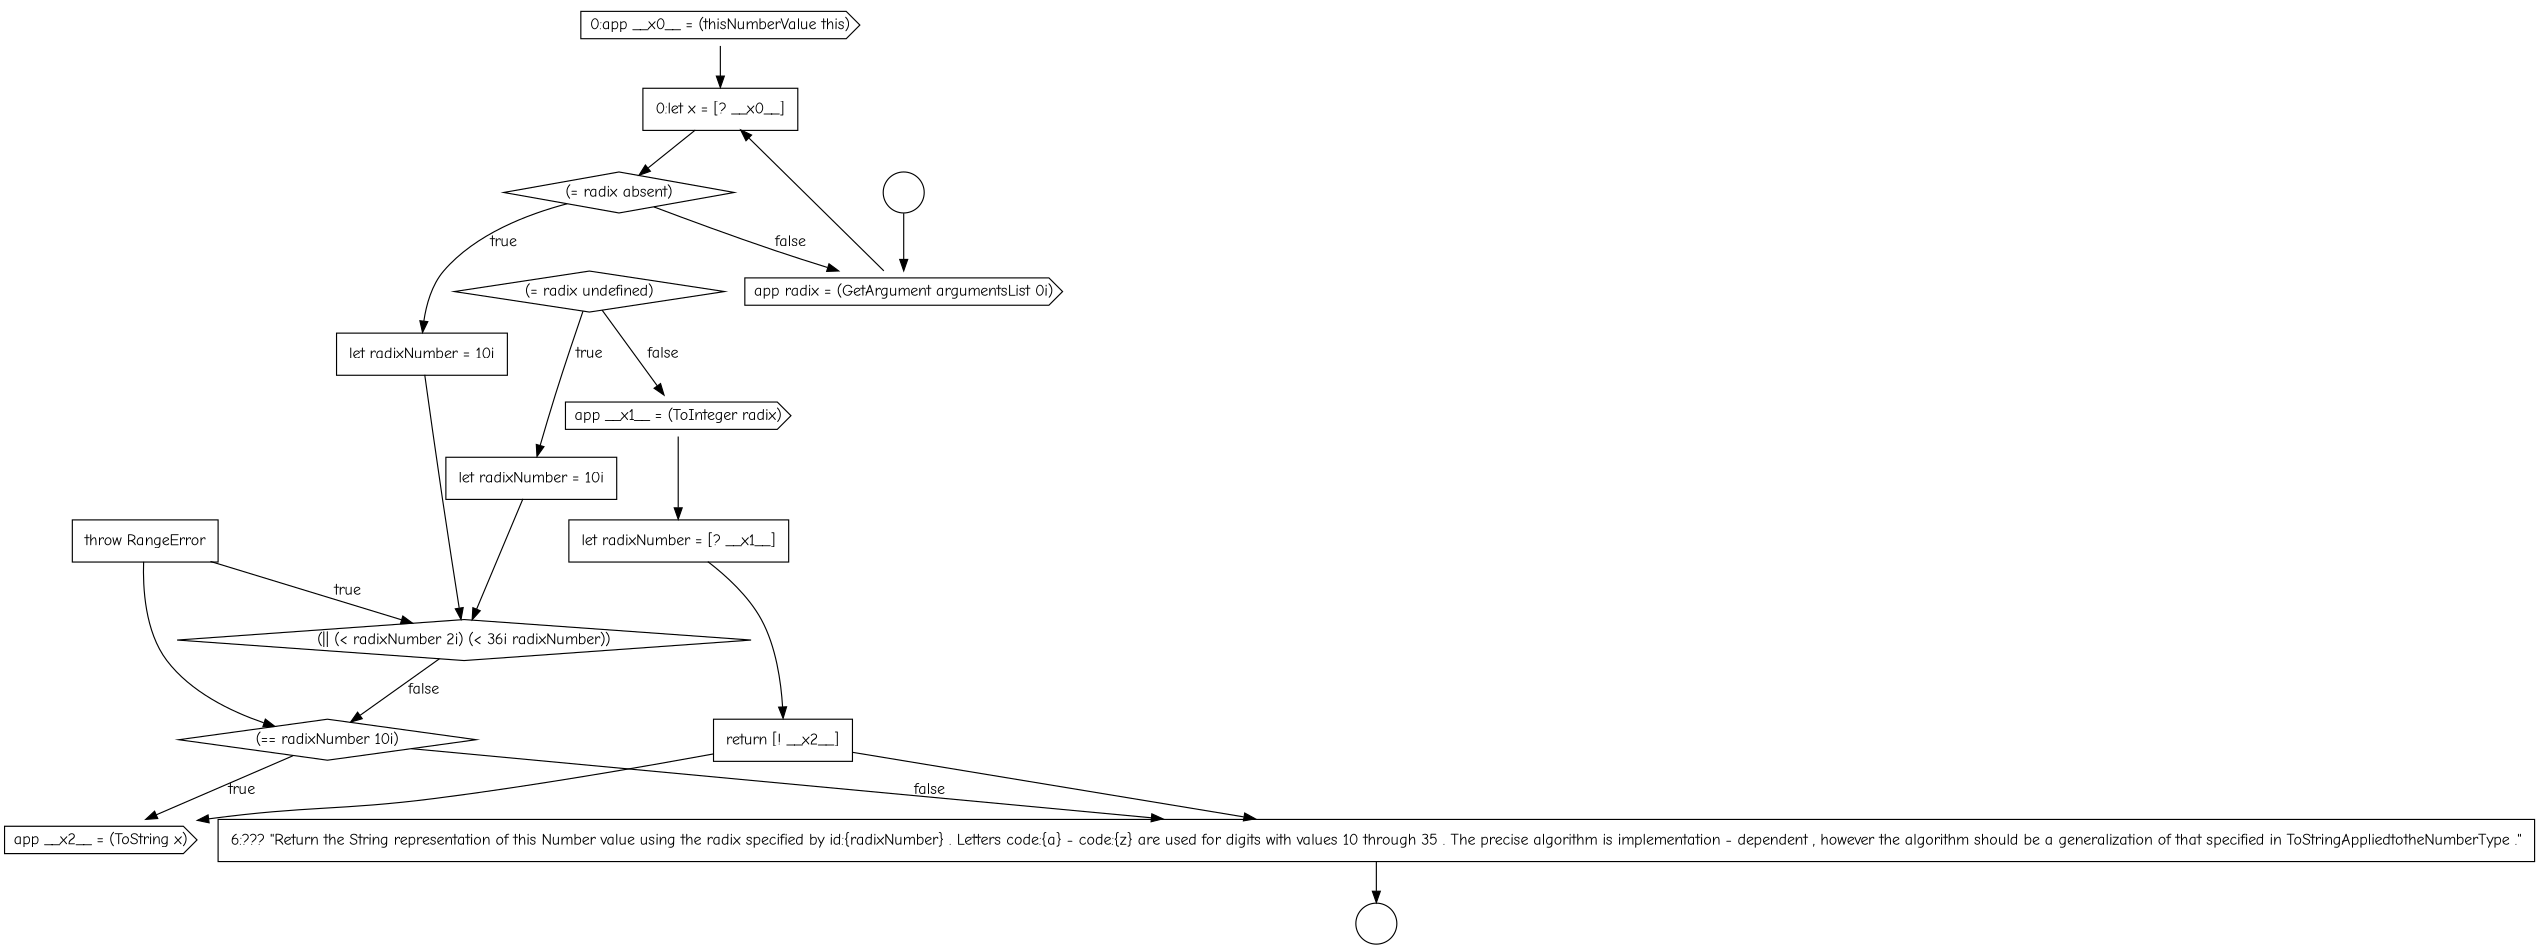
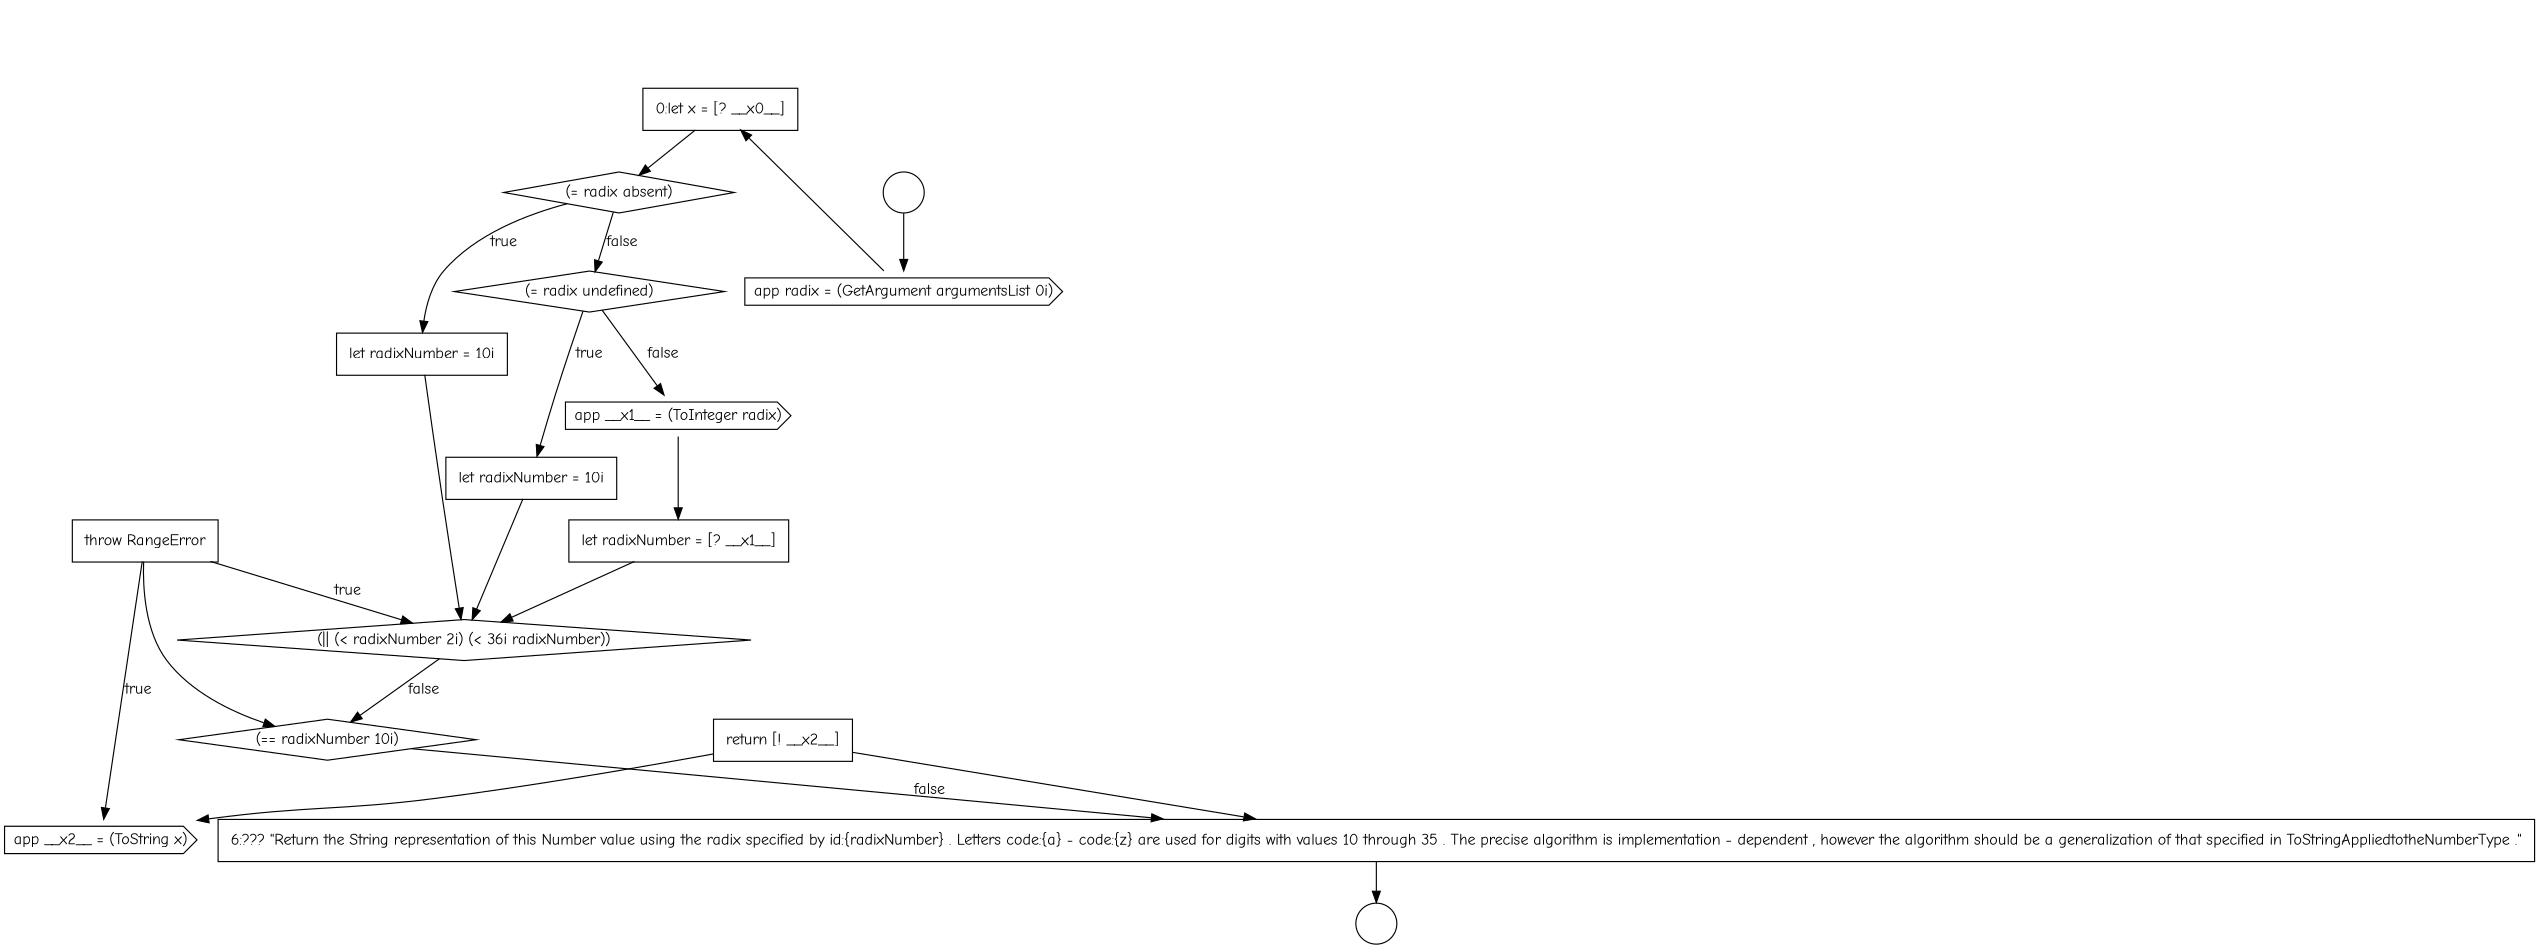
(720, 25) -> none
(740, 239) -> (606, 236)
(764, 625) -> (573, 589)
(225, 785) -> (124, 685)
